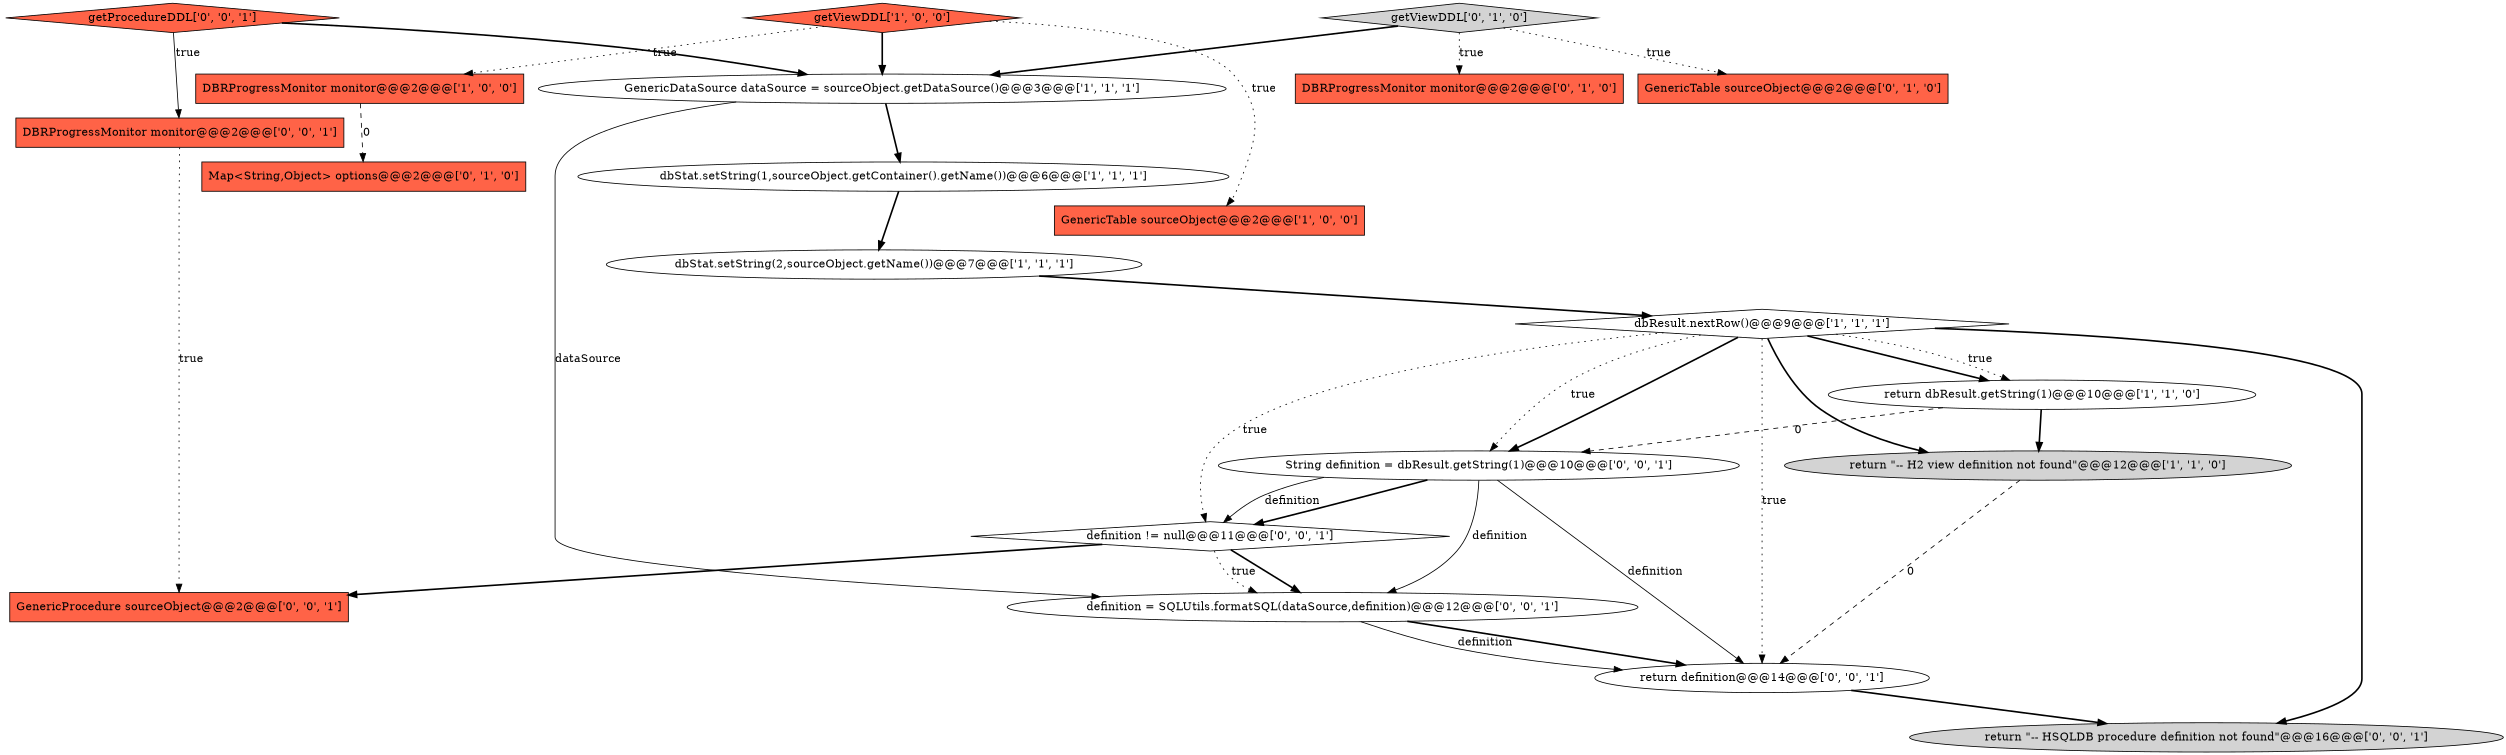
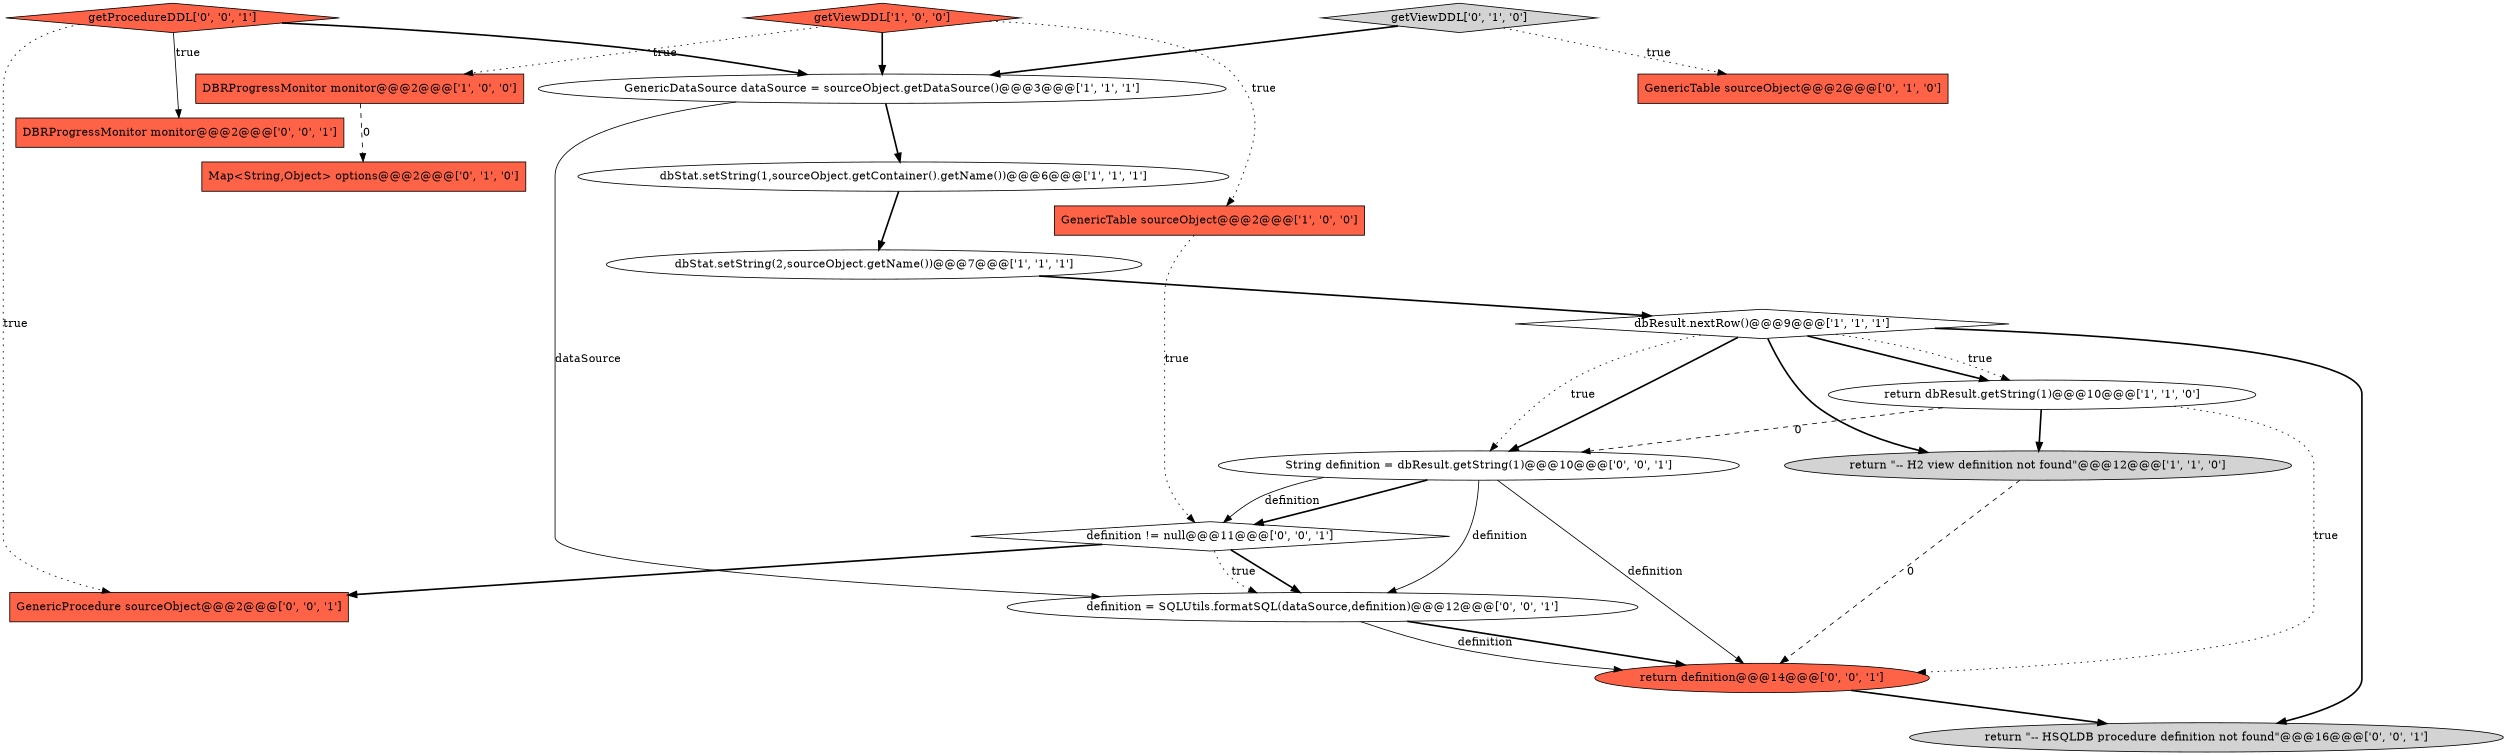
(1459, 89) -> none
(179, 366) -> (3, 317)
(1397, 373) -> (1165, 375)
(1762, 497) -> (2274, 634)
(1762, 678) -> (1762, 678)
